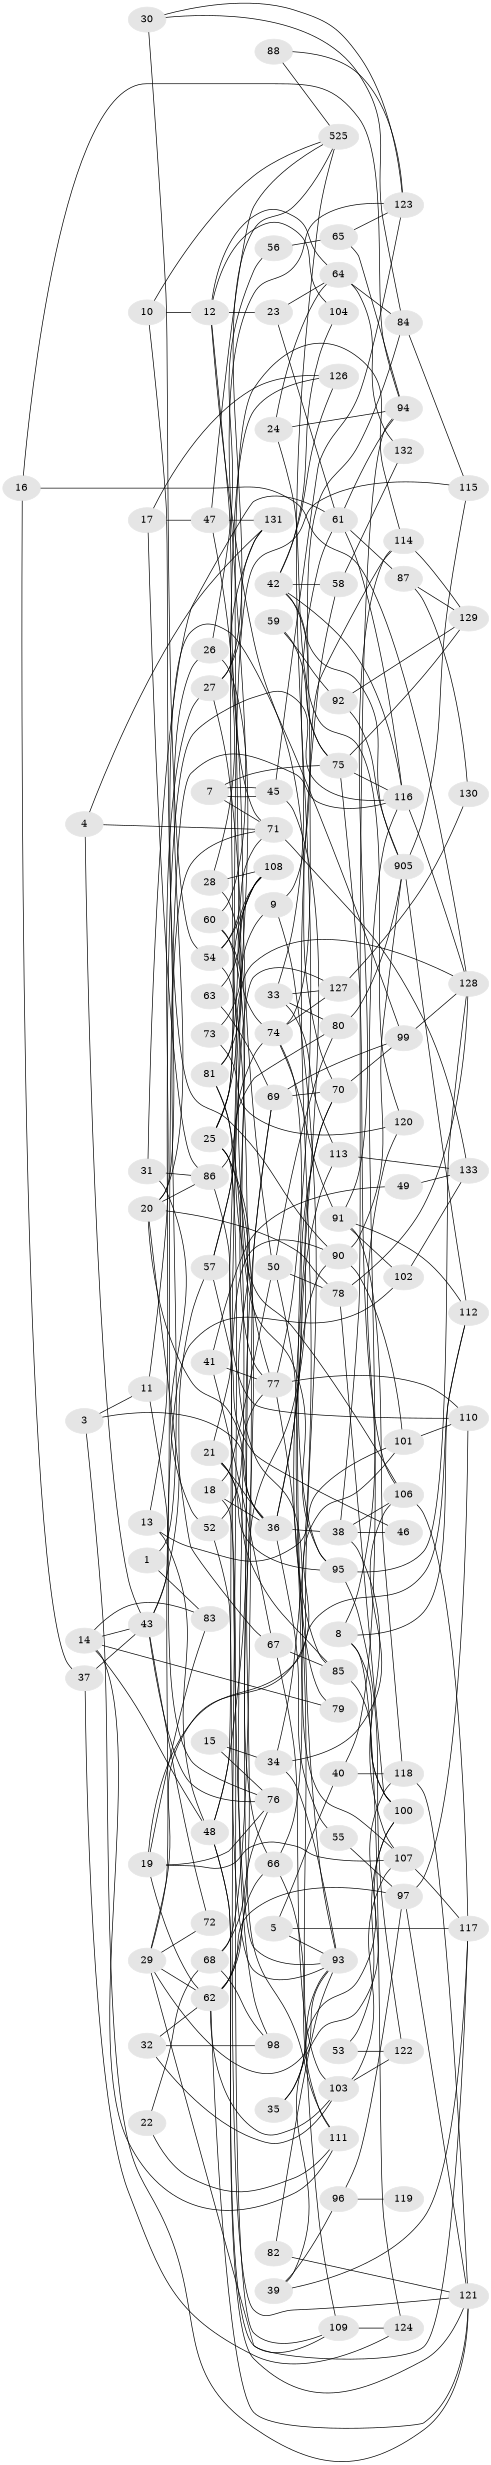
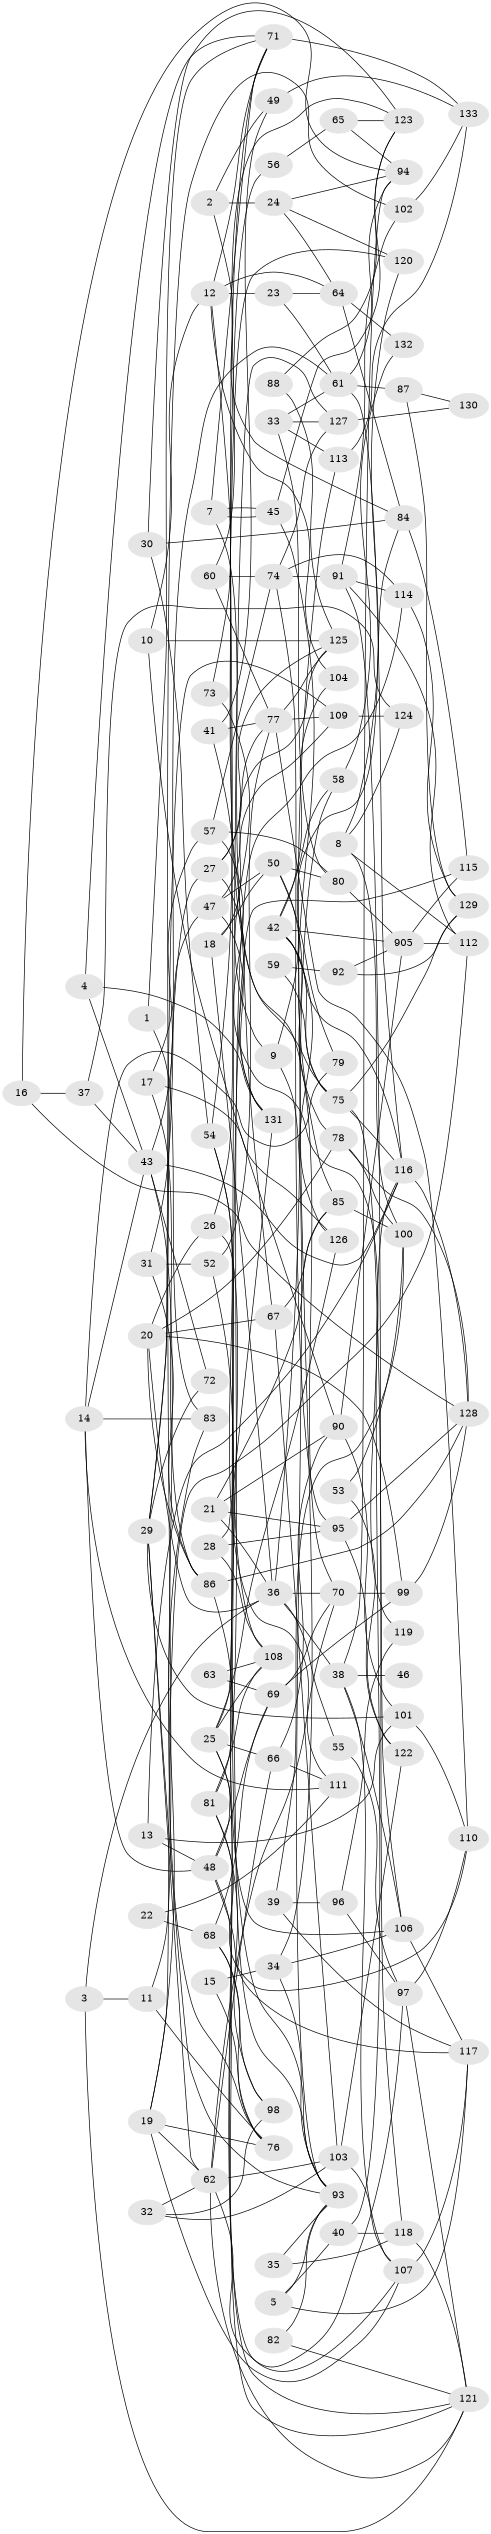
(339, 137) -> (339, 641)
none -> (210, 203)
(263, 1460) -> (359, 1184)
